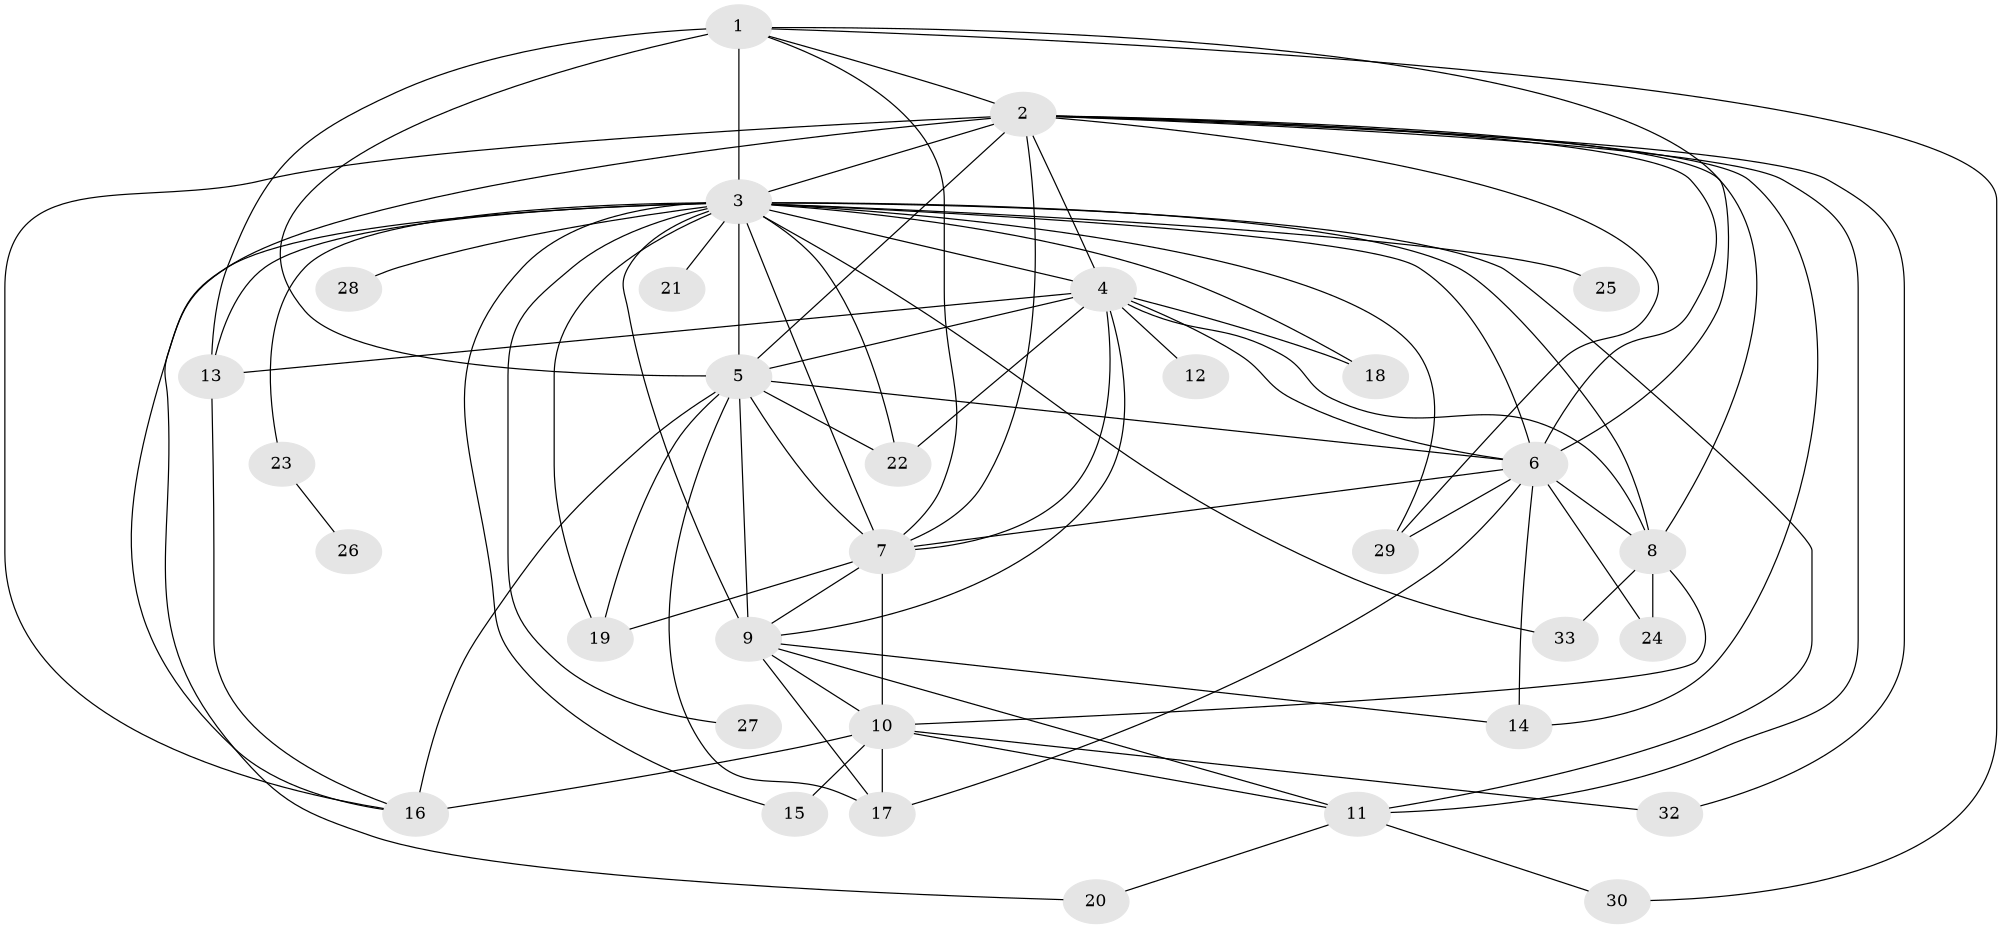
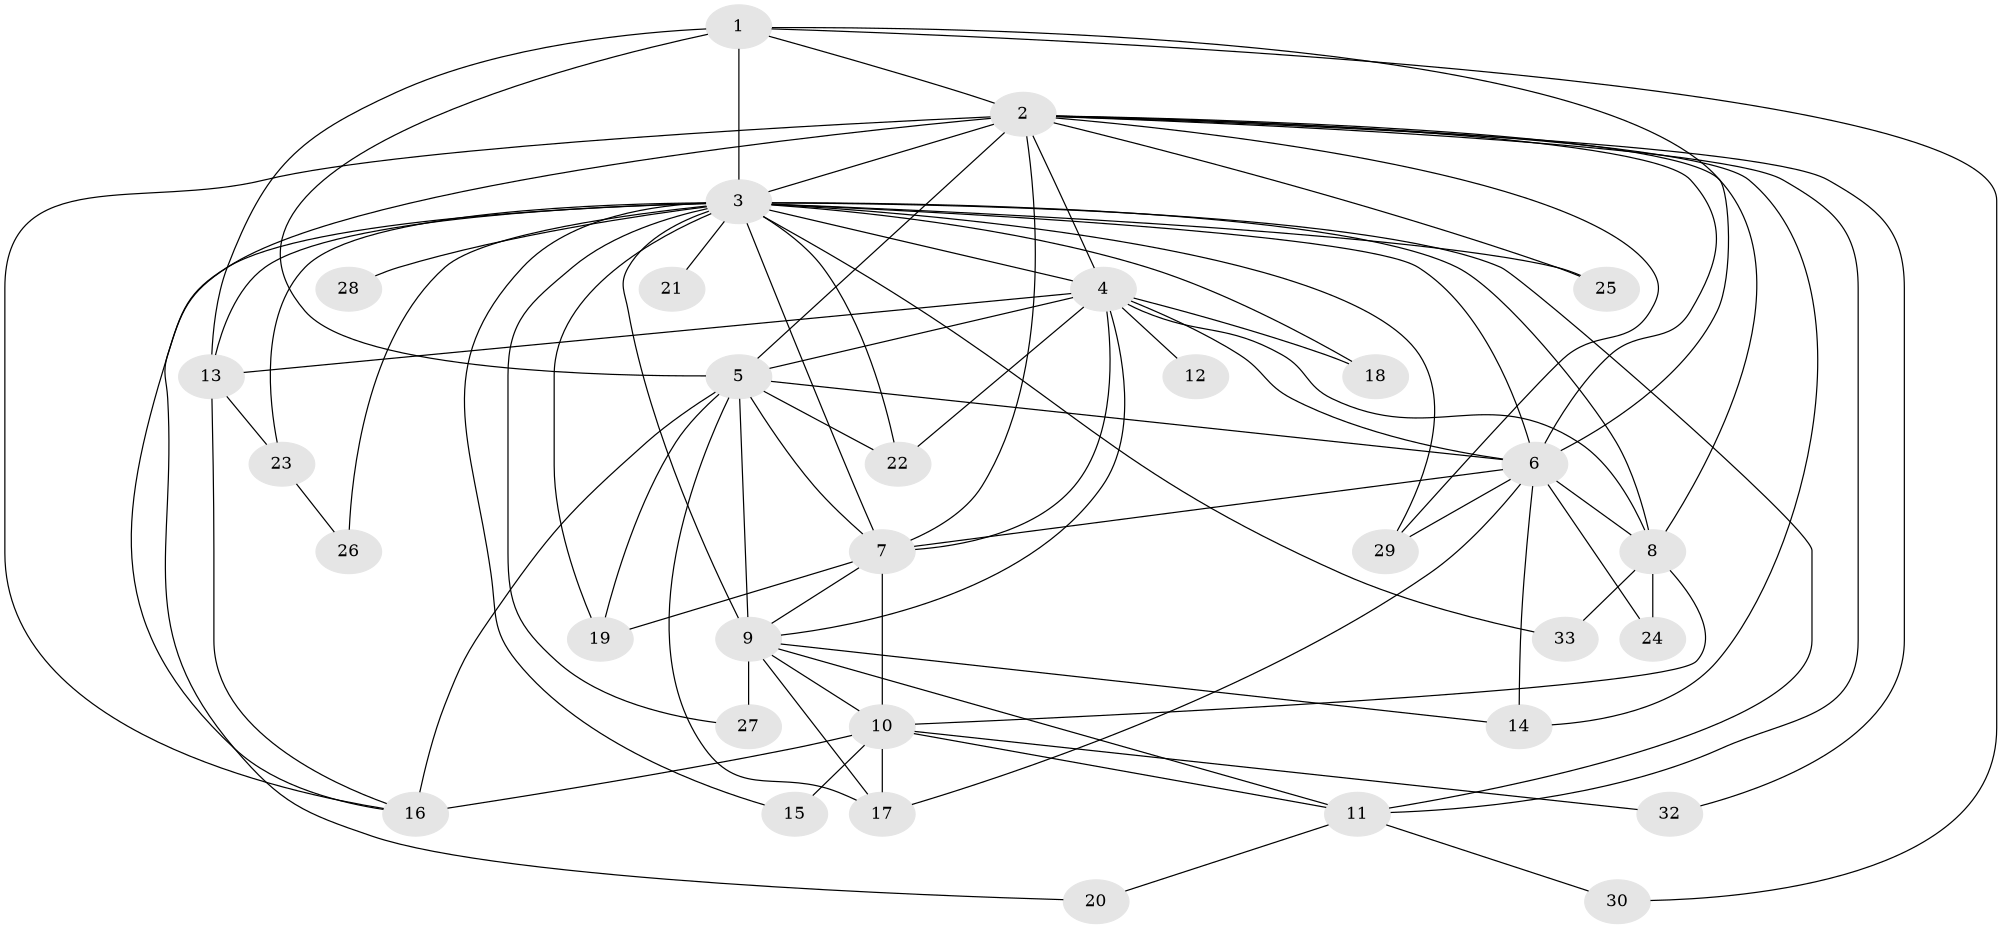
none -> (1319, 193)
(944, 233) -> none
(739, 289) -> (440, 273)
none -> (247, 421)
none -> (749, 683)
